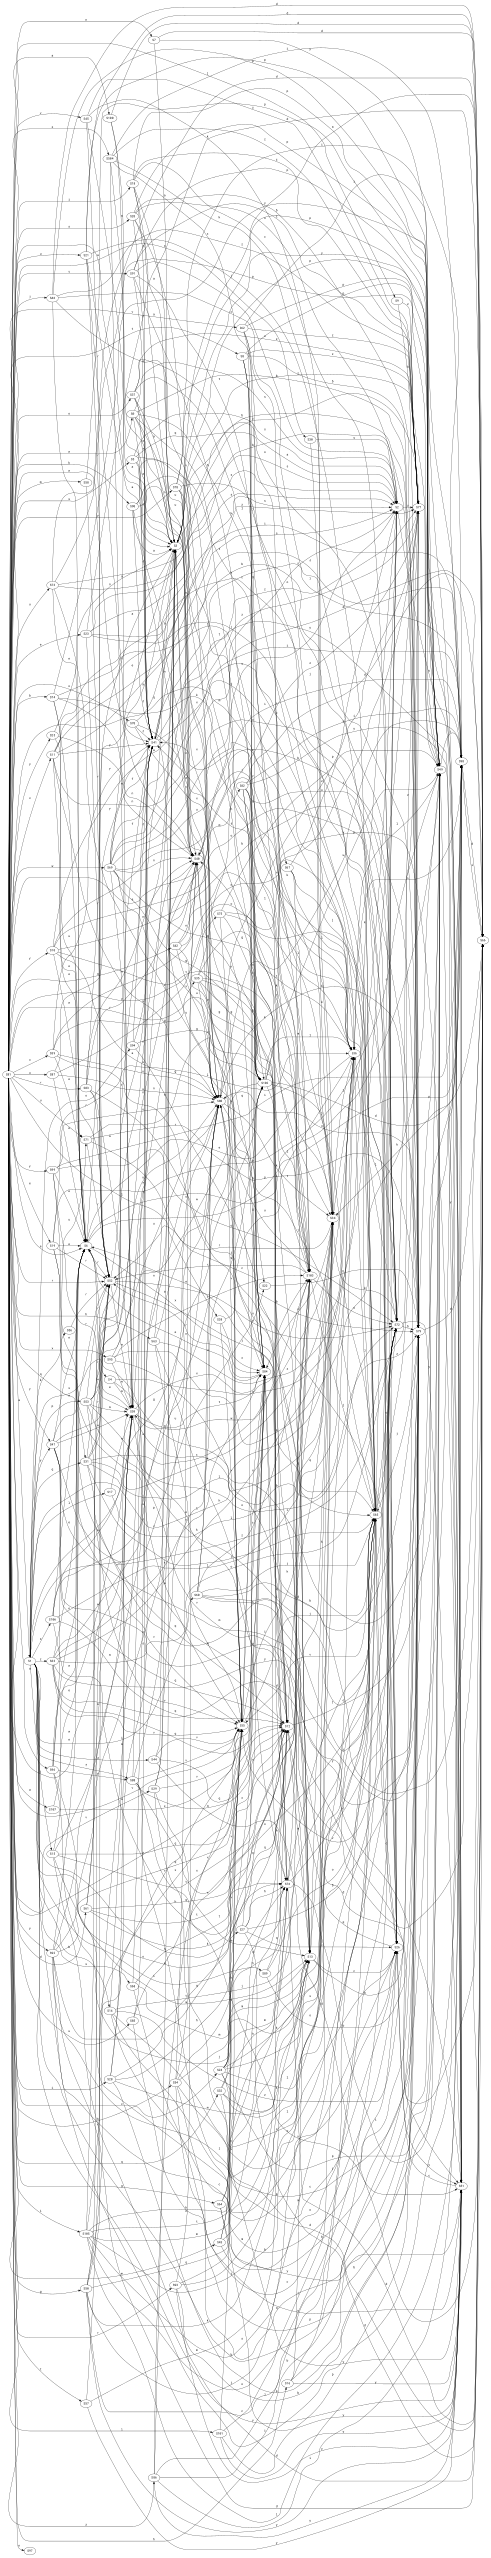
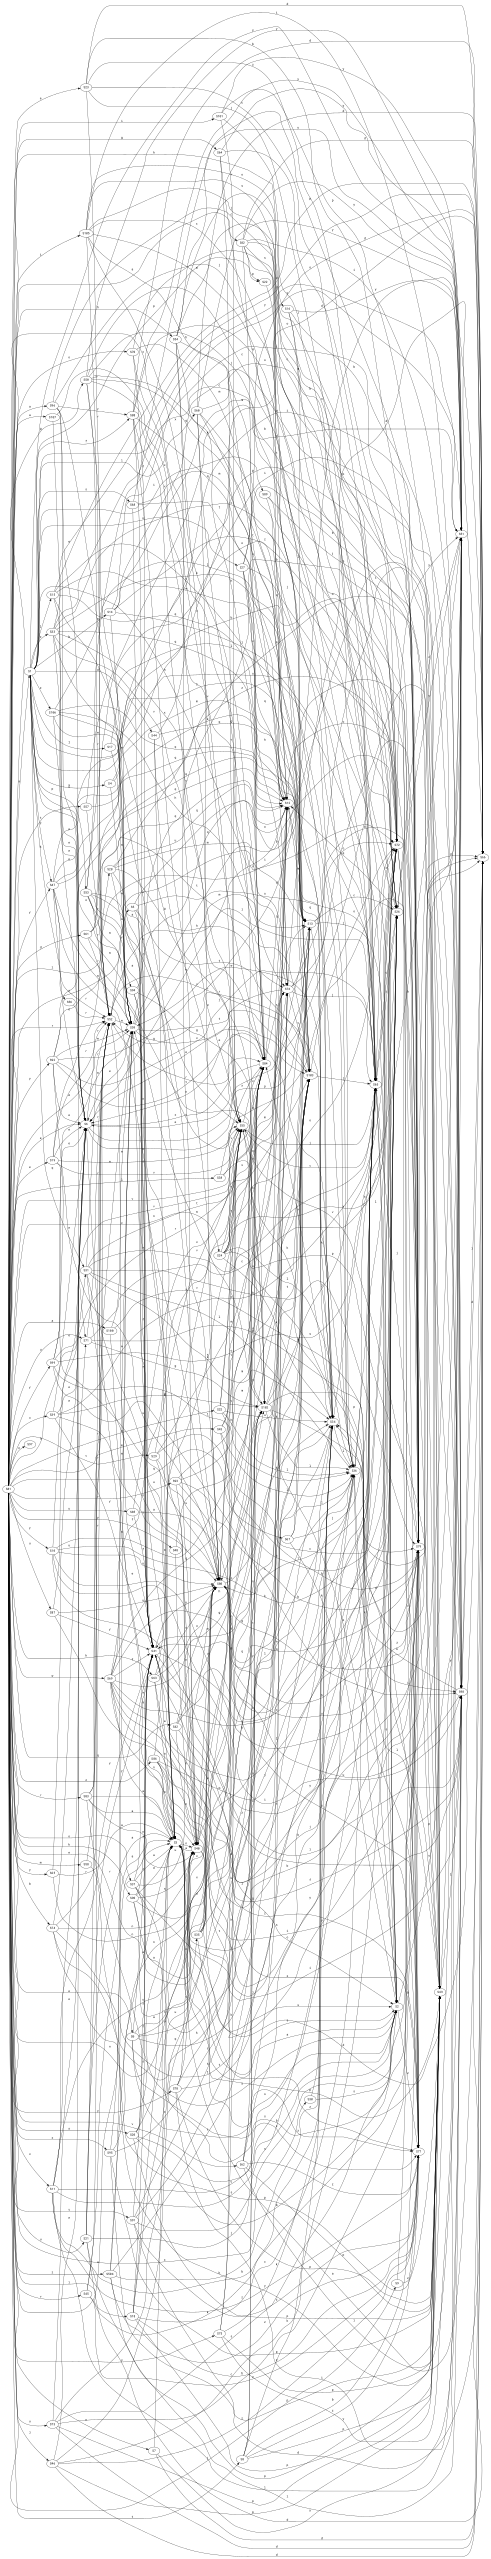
none -> (175, 1550)
